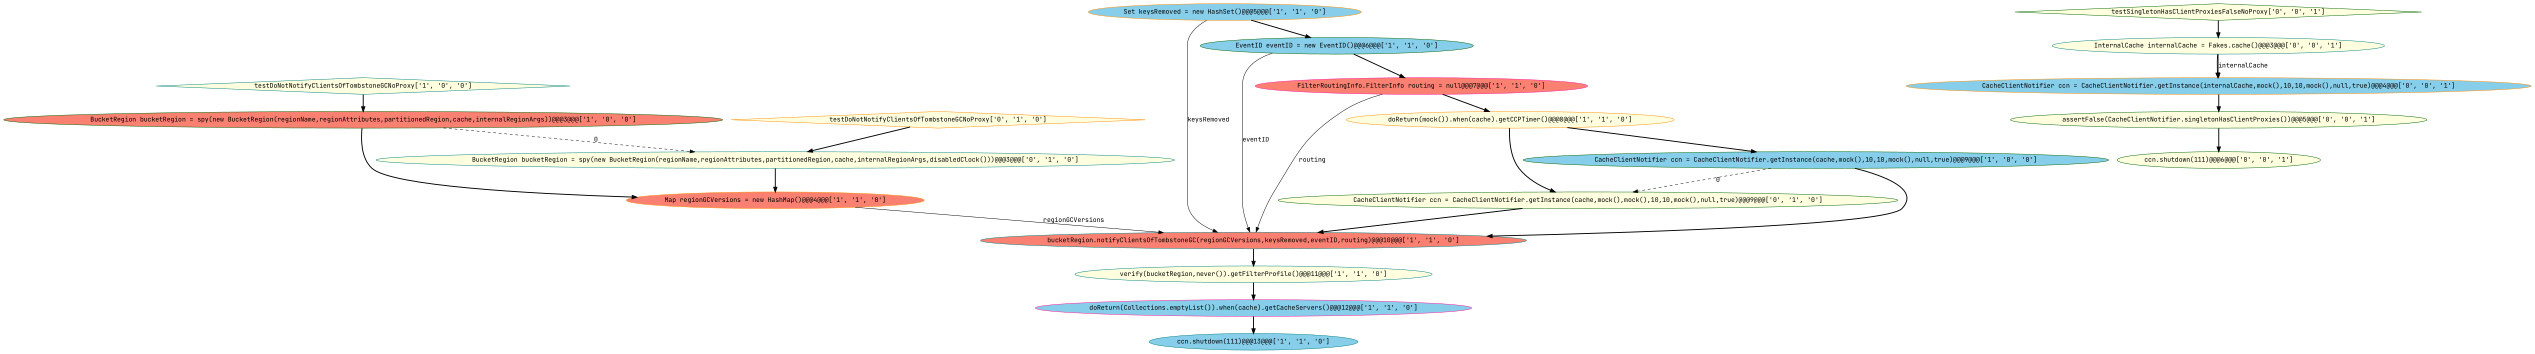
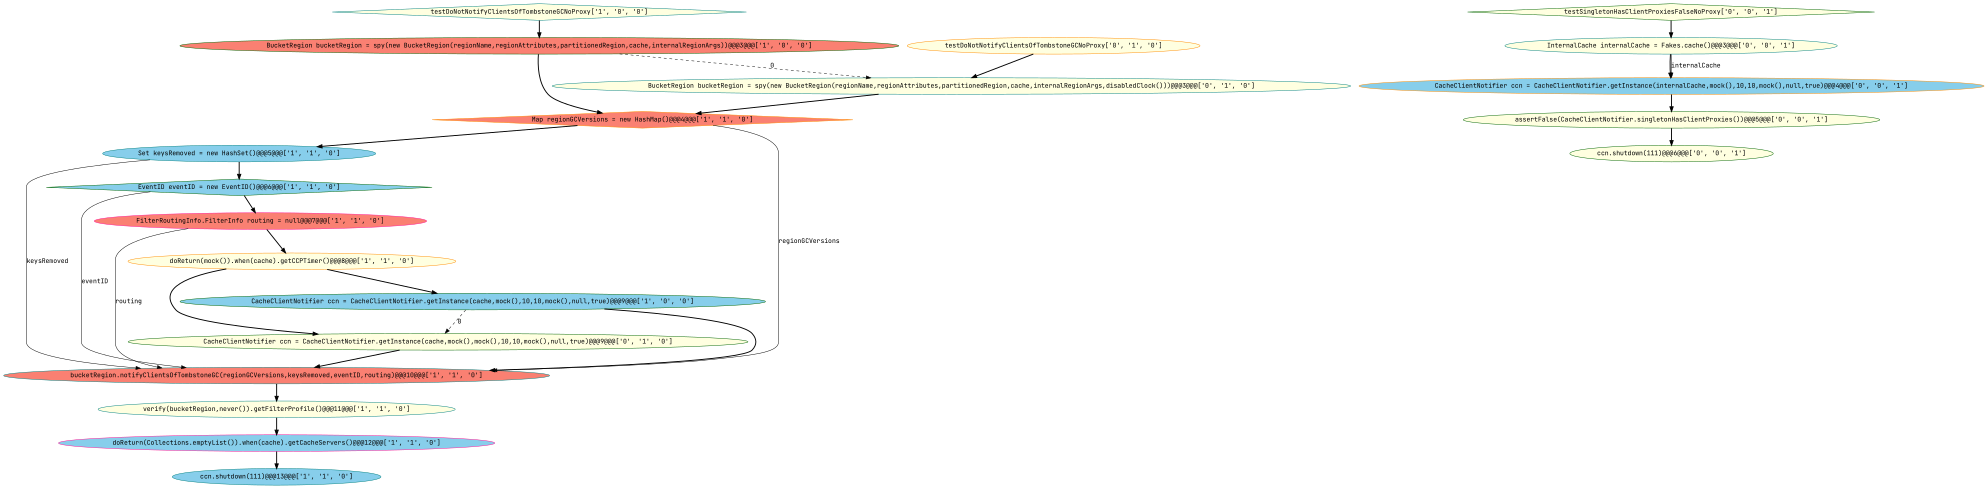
(1225, 12) -> (239, 154)
(1337, 46) -> (239, 187)
(938, 120) -> (1054, 46)
none -> (450, 136)
(775, 200) -> (642, 120)
